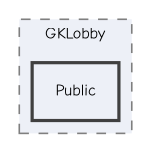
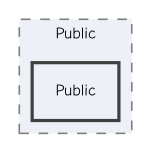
(76, 35) -> (76, 35)
